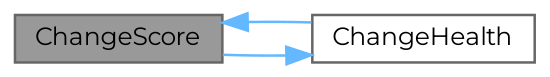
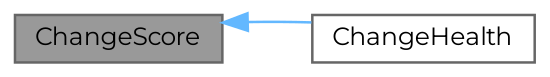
(254, 55) -> none
